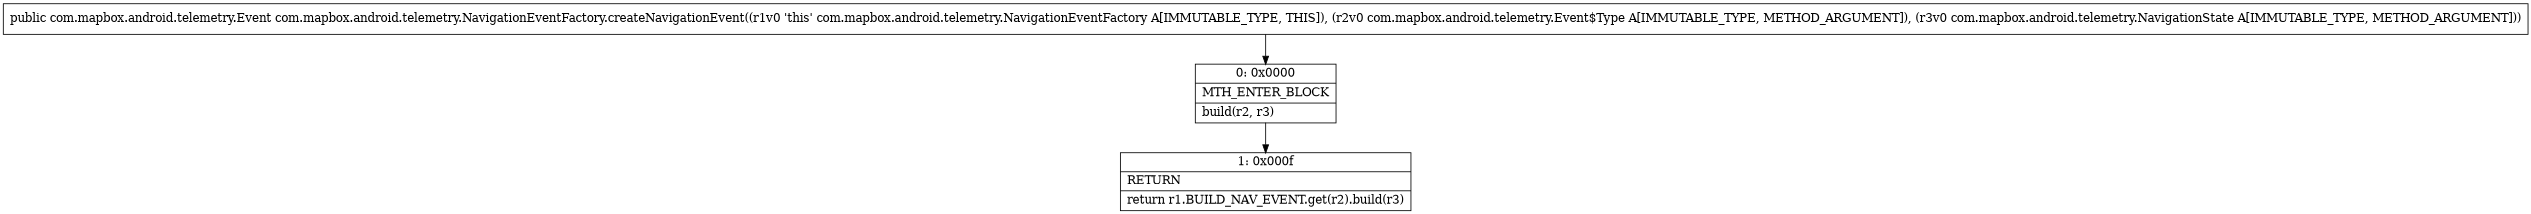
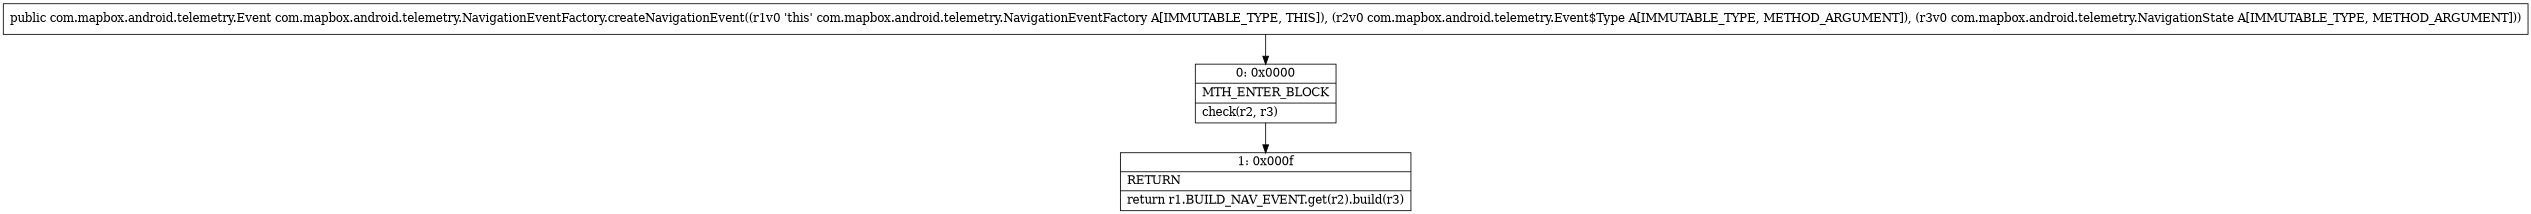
(1238, 113) -> (1240, 113)
